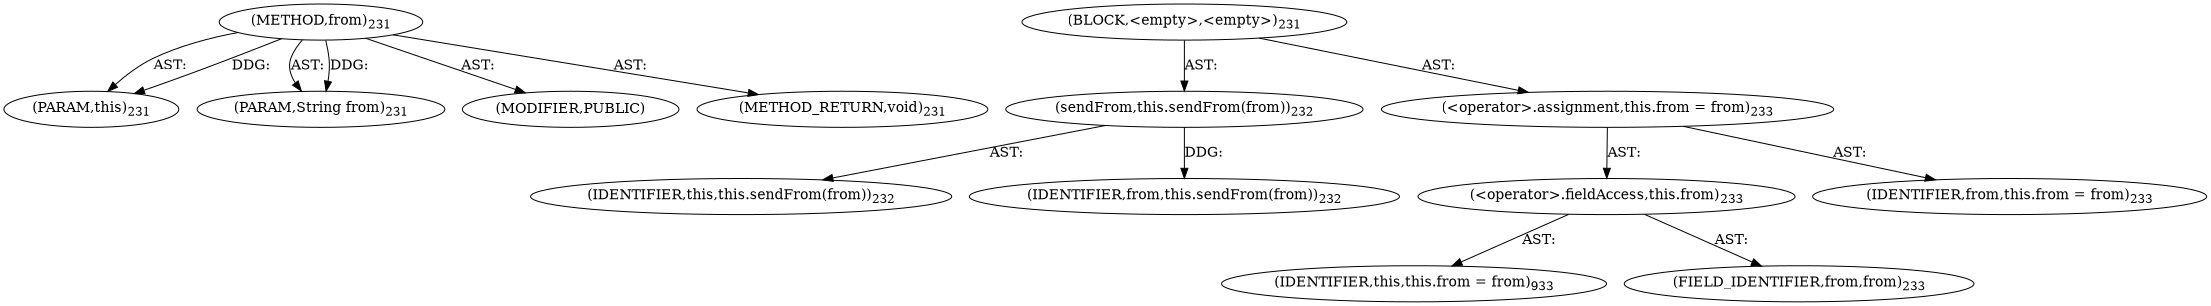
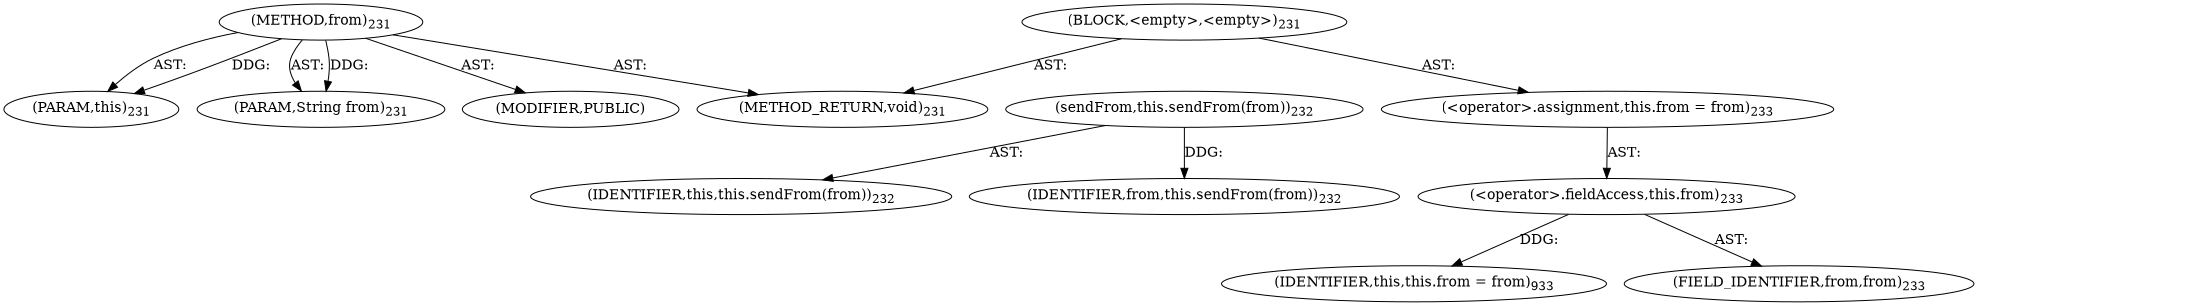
(1184, 61) -> (1018, 65)
(2010, 197) -> none
(1541, 240) -> (1541, 240)
